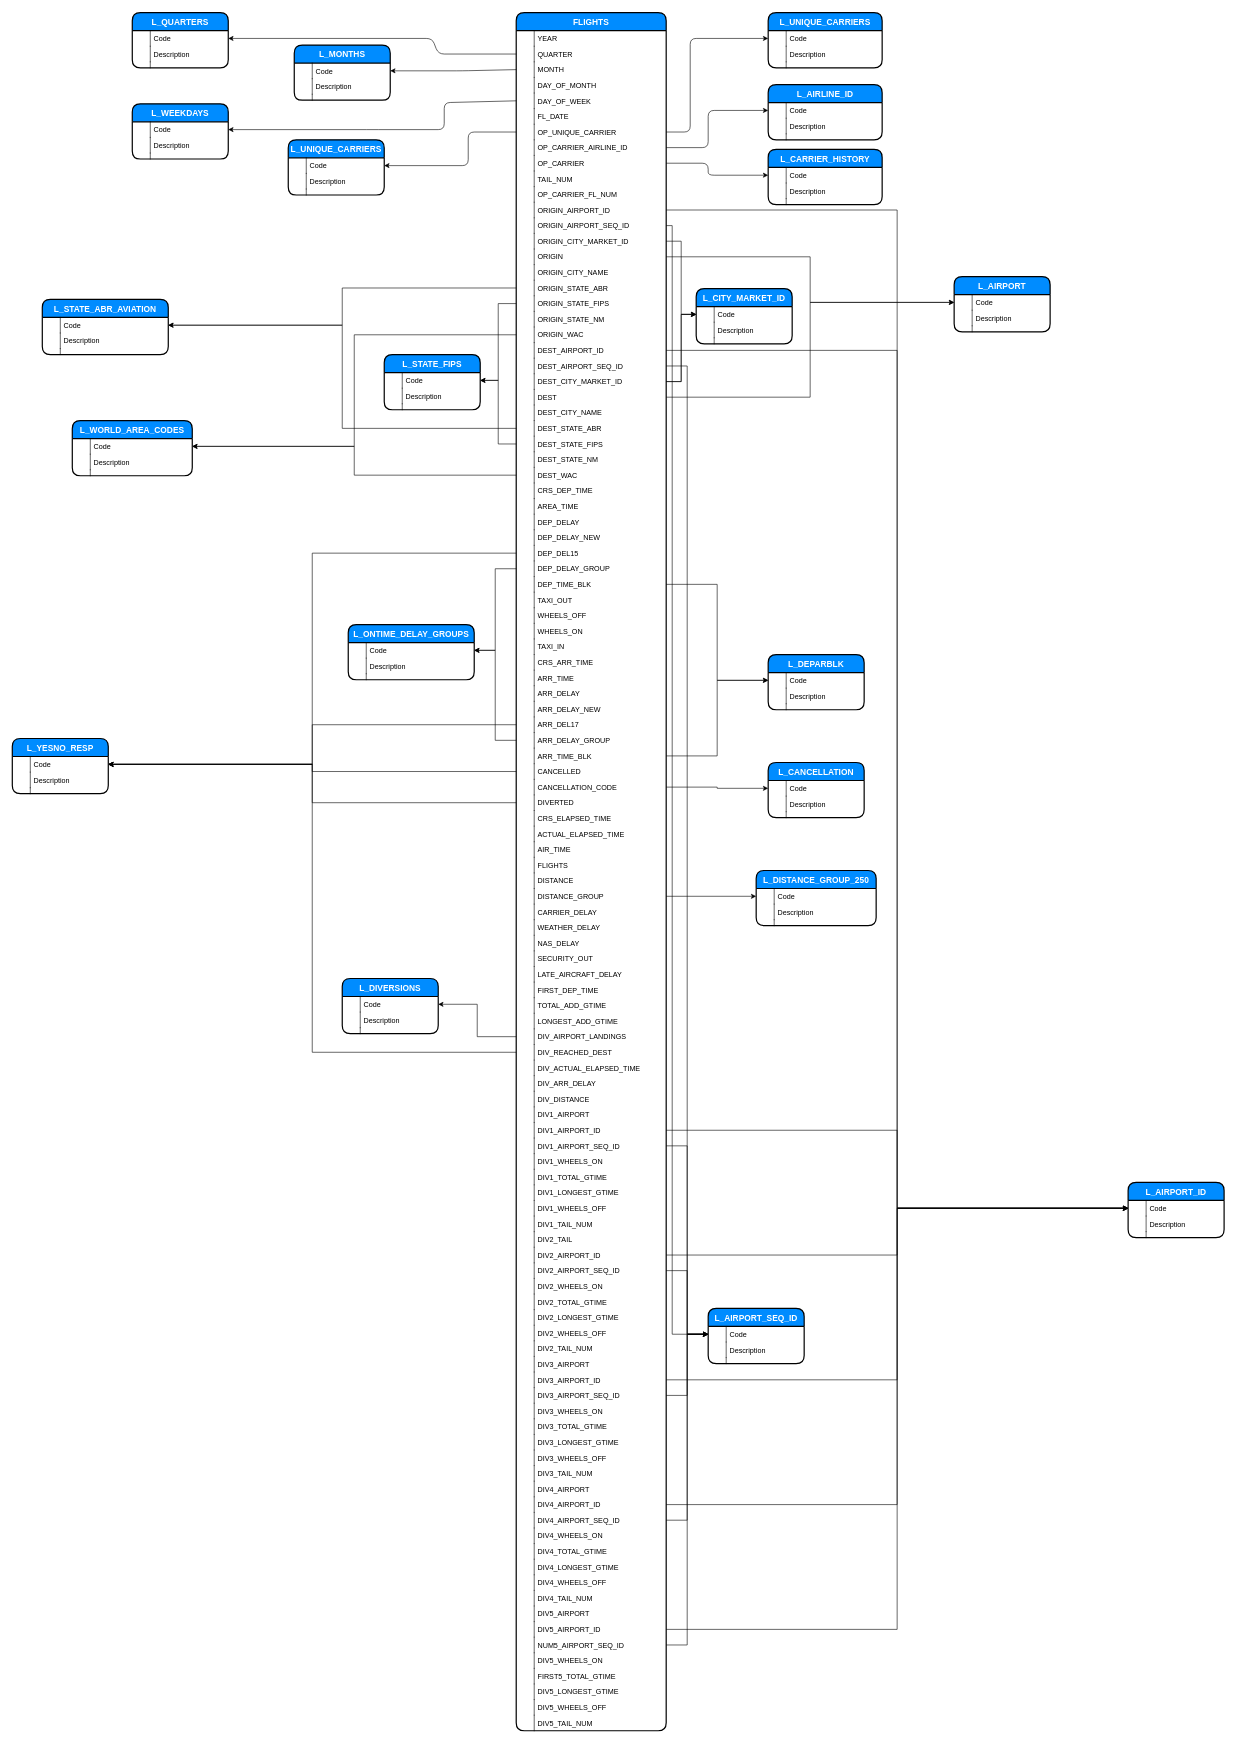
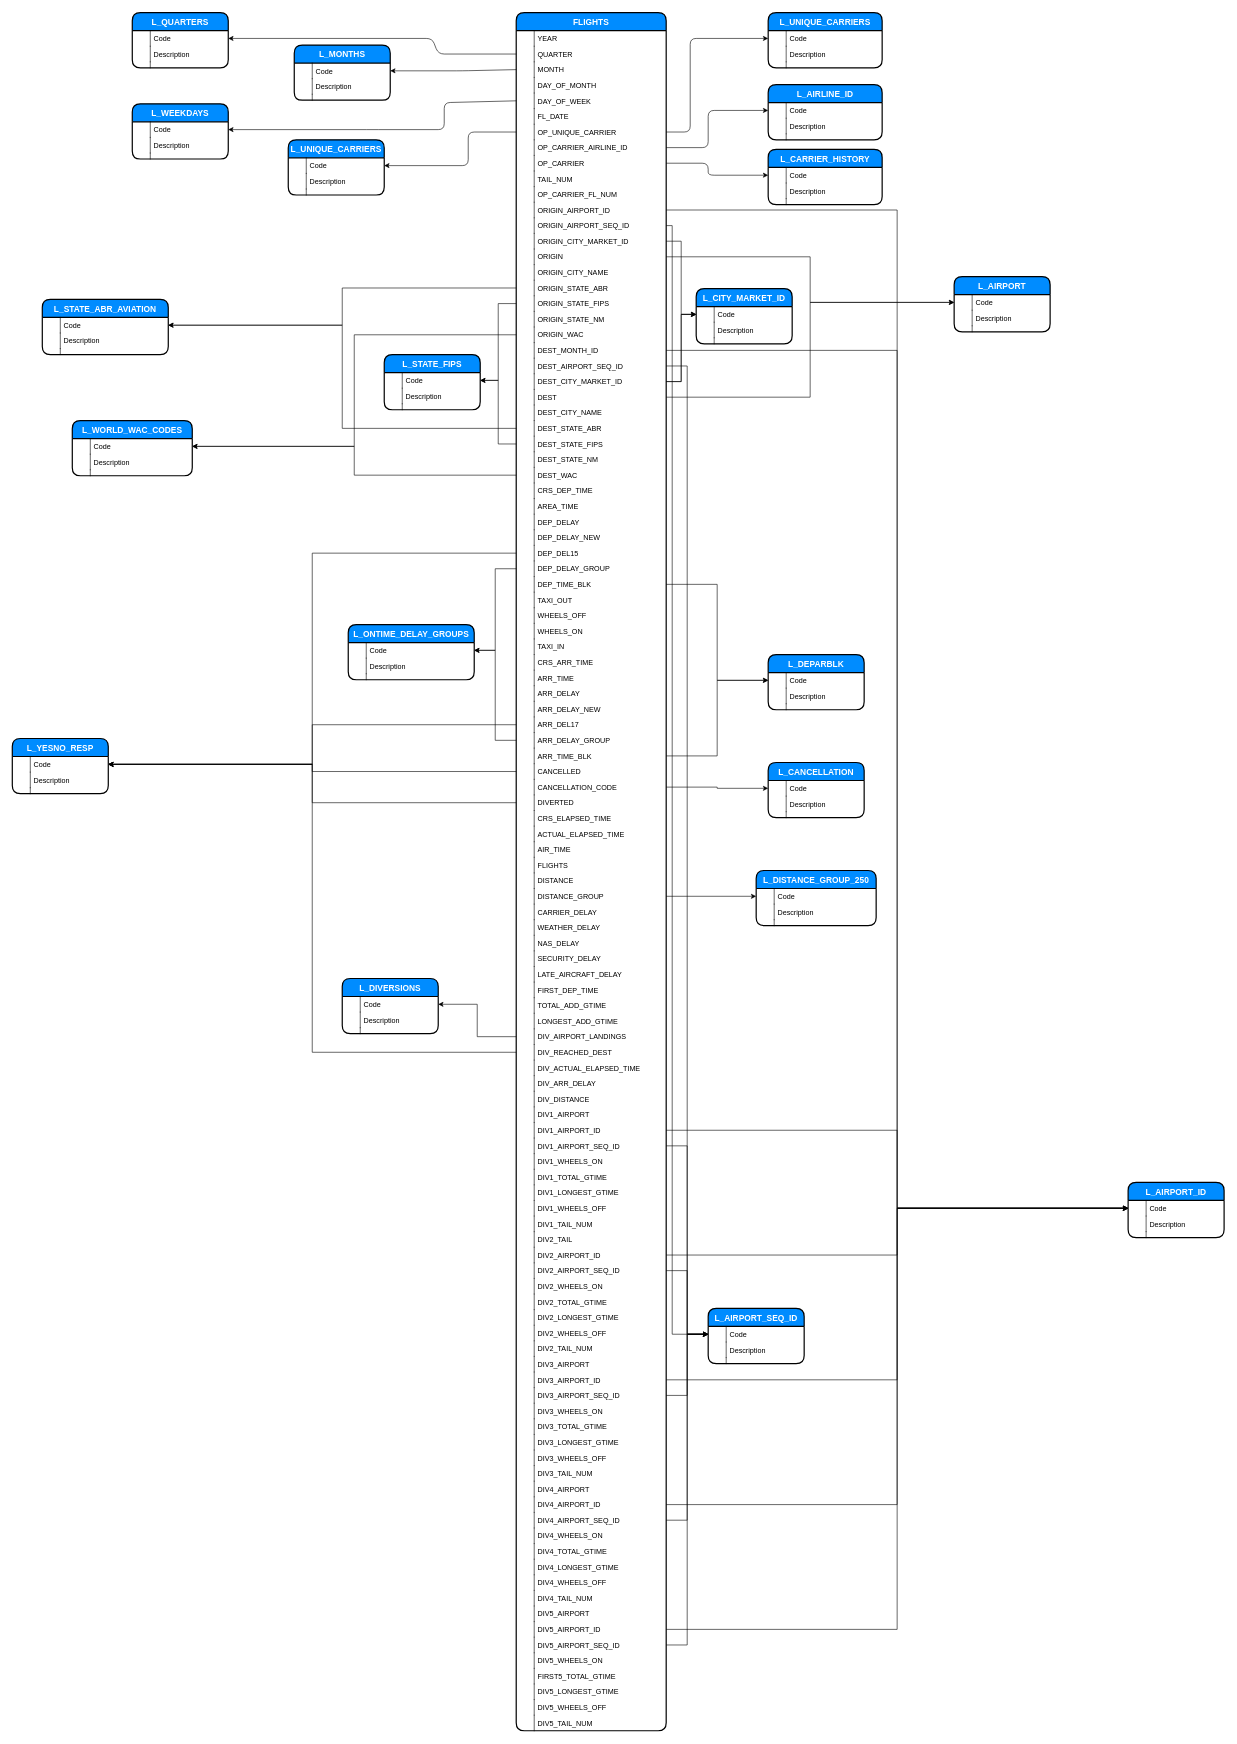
(568, 350) -> (564, 350)
(132, 430) -> (132, 430)
(562, 959) -> (566, 959)
(576, 1645) -> (576, 1645)
